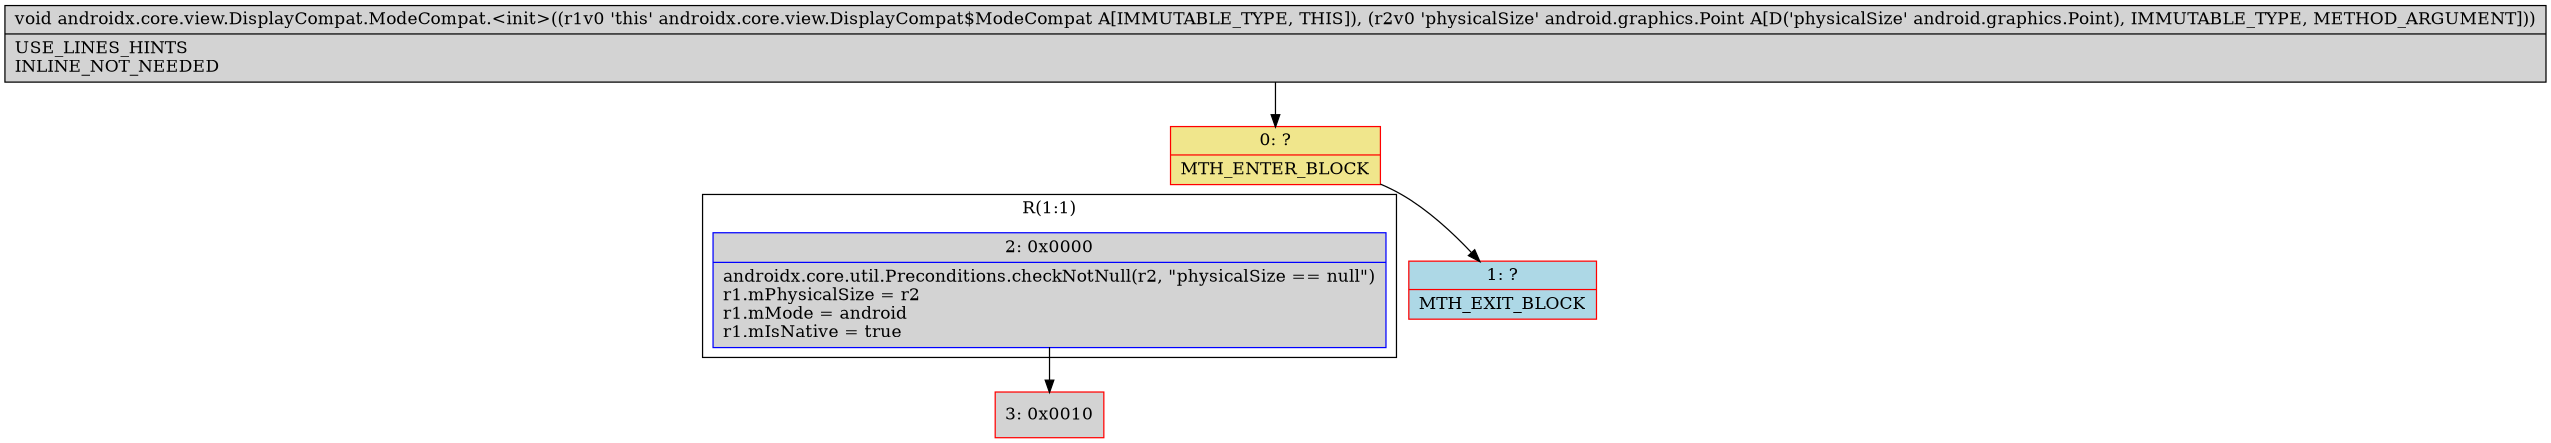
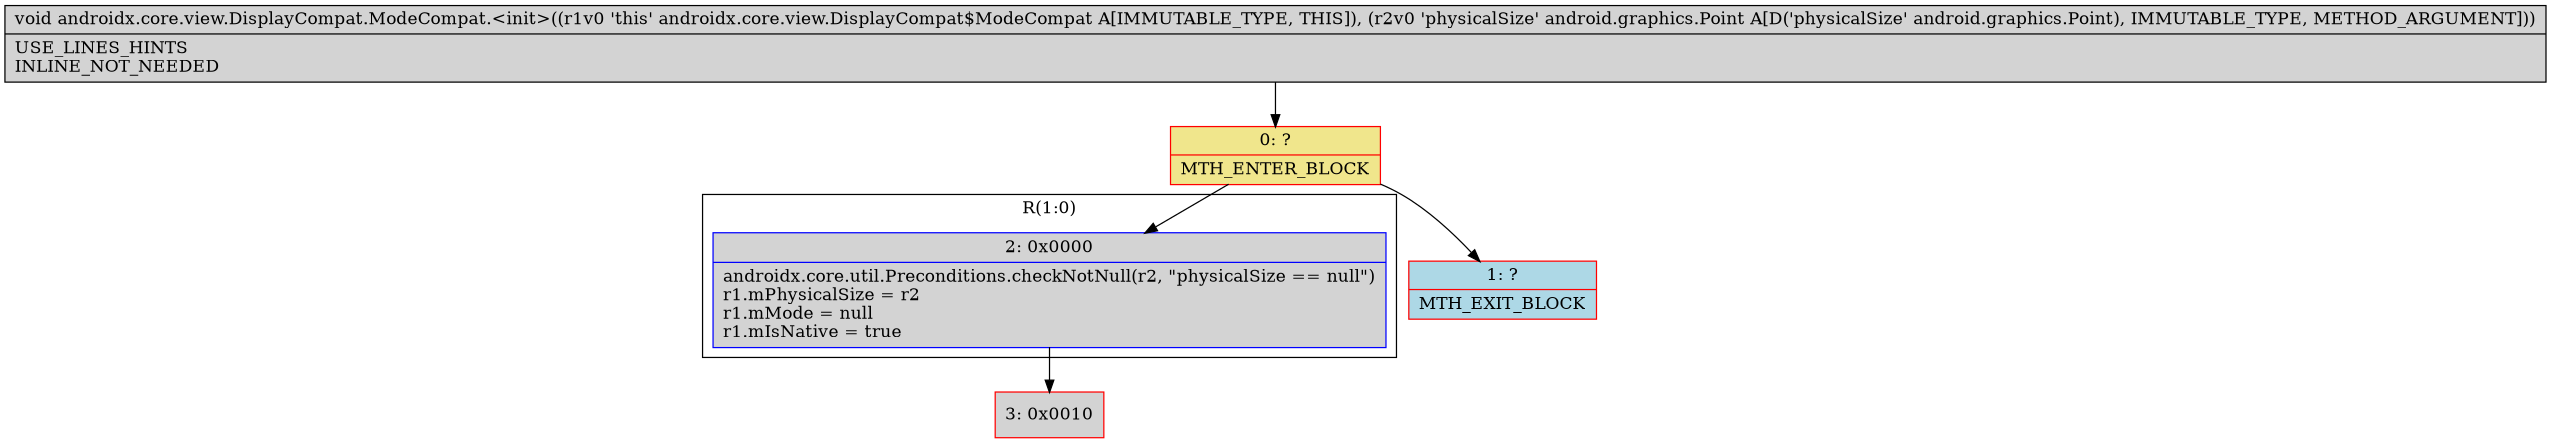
none -> (1192, 206)
(1050, 209) -> (1050, 209)
(816, 314) -> (798, 314)
